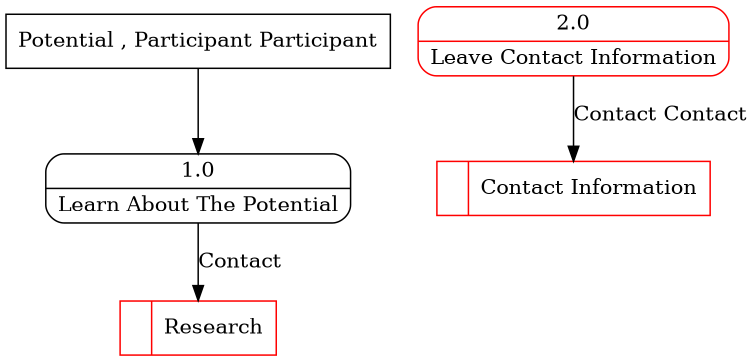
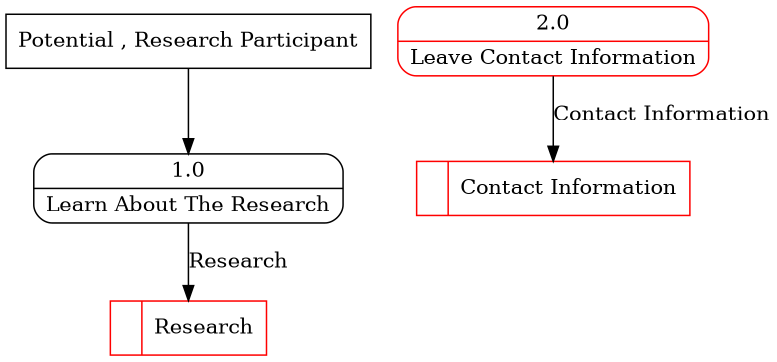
(198, 41) -> (188, 41)
(661, 115) -> (662, 115)
(198, 205) -> (188, 205)
(240, 262) -> (239, 262)
